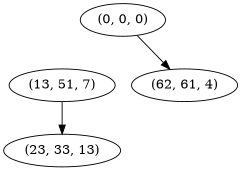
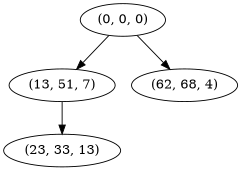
none -> (96, 49)
(185, 85) -> (185, 85)
